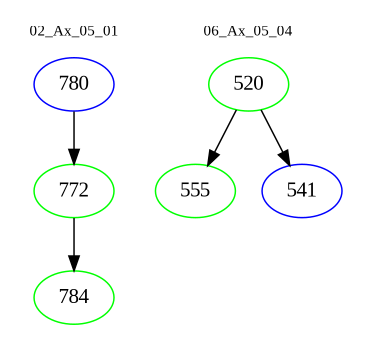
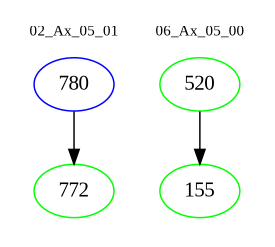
(249, 32) -> (201, 32)
(195, 191) -> (200, 191)
(302, 191) -> none
(74, 298) -> none
